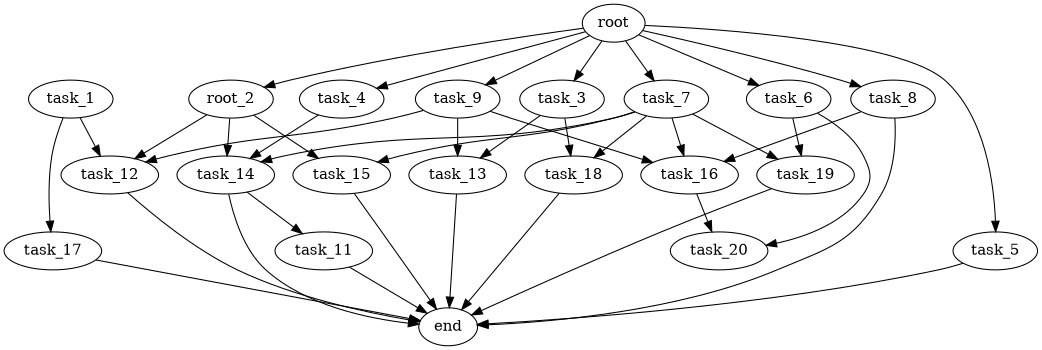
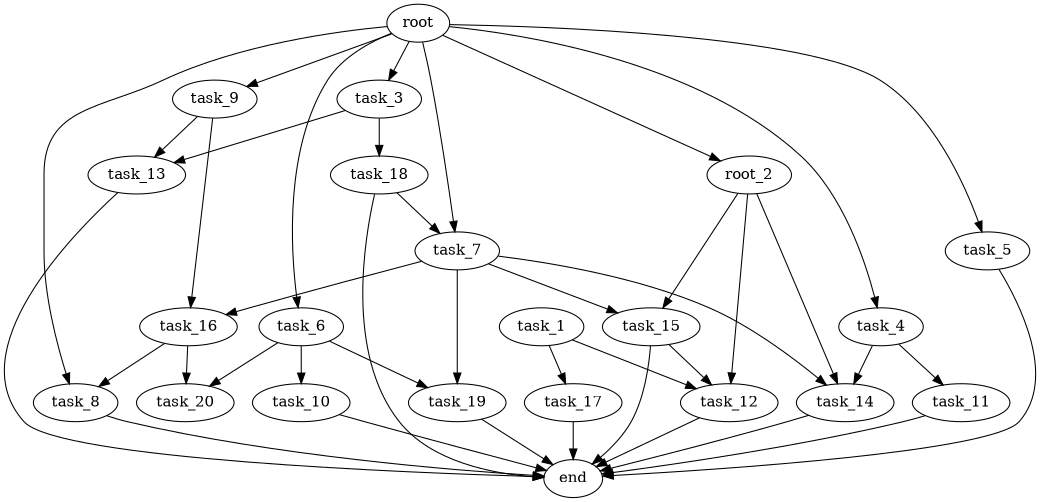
(804, 132) -> (136, 362)
(303, 134) -> (686, 361)
(624, 134) -> (414, 209)
(270, 210) -> (917, 361)
none -> (301, 403)
